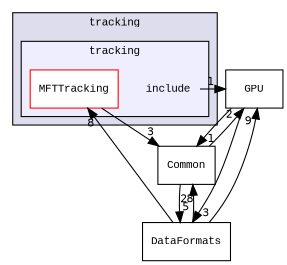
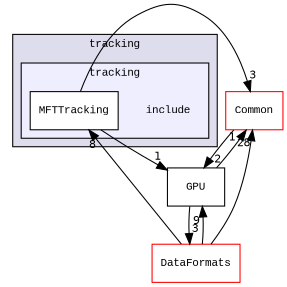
(74, 89) -> (74, 111)
(207, 89) -> (139, 154)
(187, 165) -> (254, 111)
(179, 198) -> none
(187, 242) -> (196, 263)
